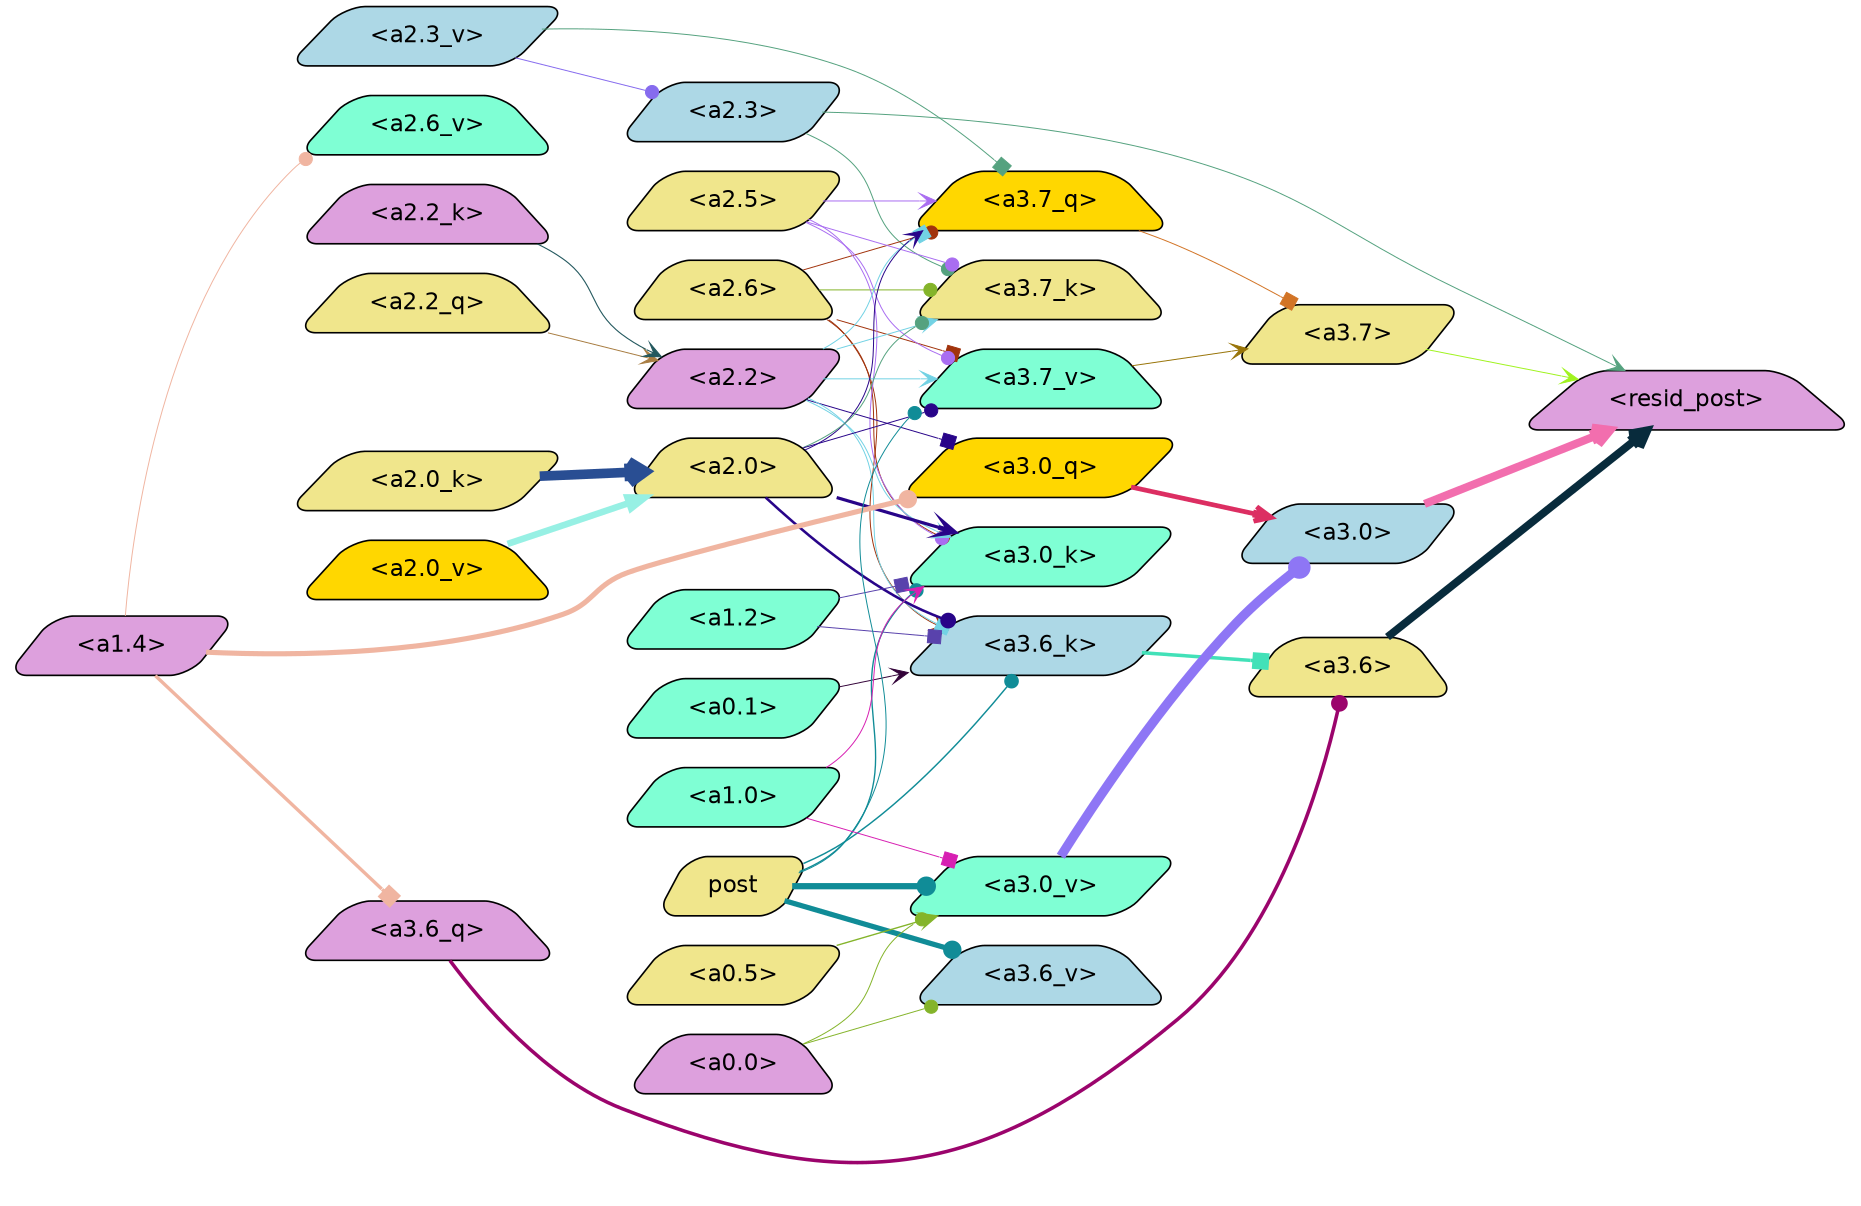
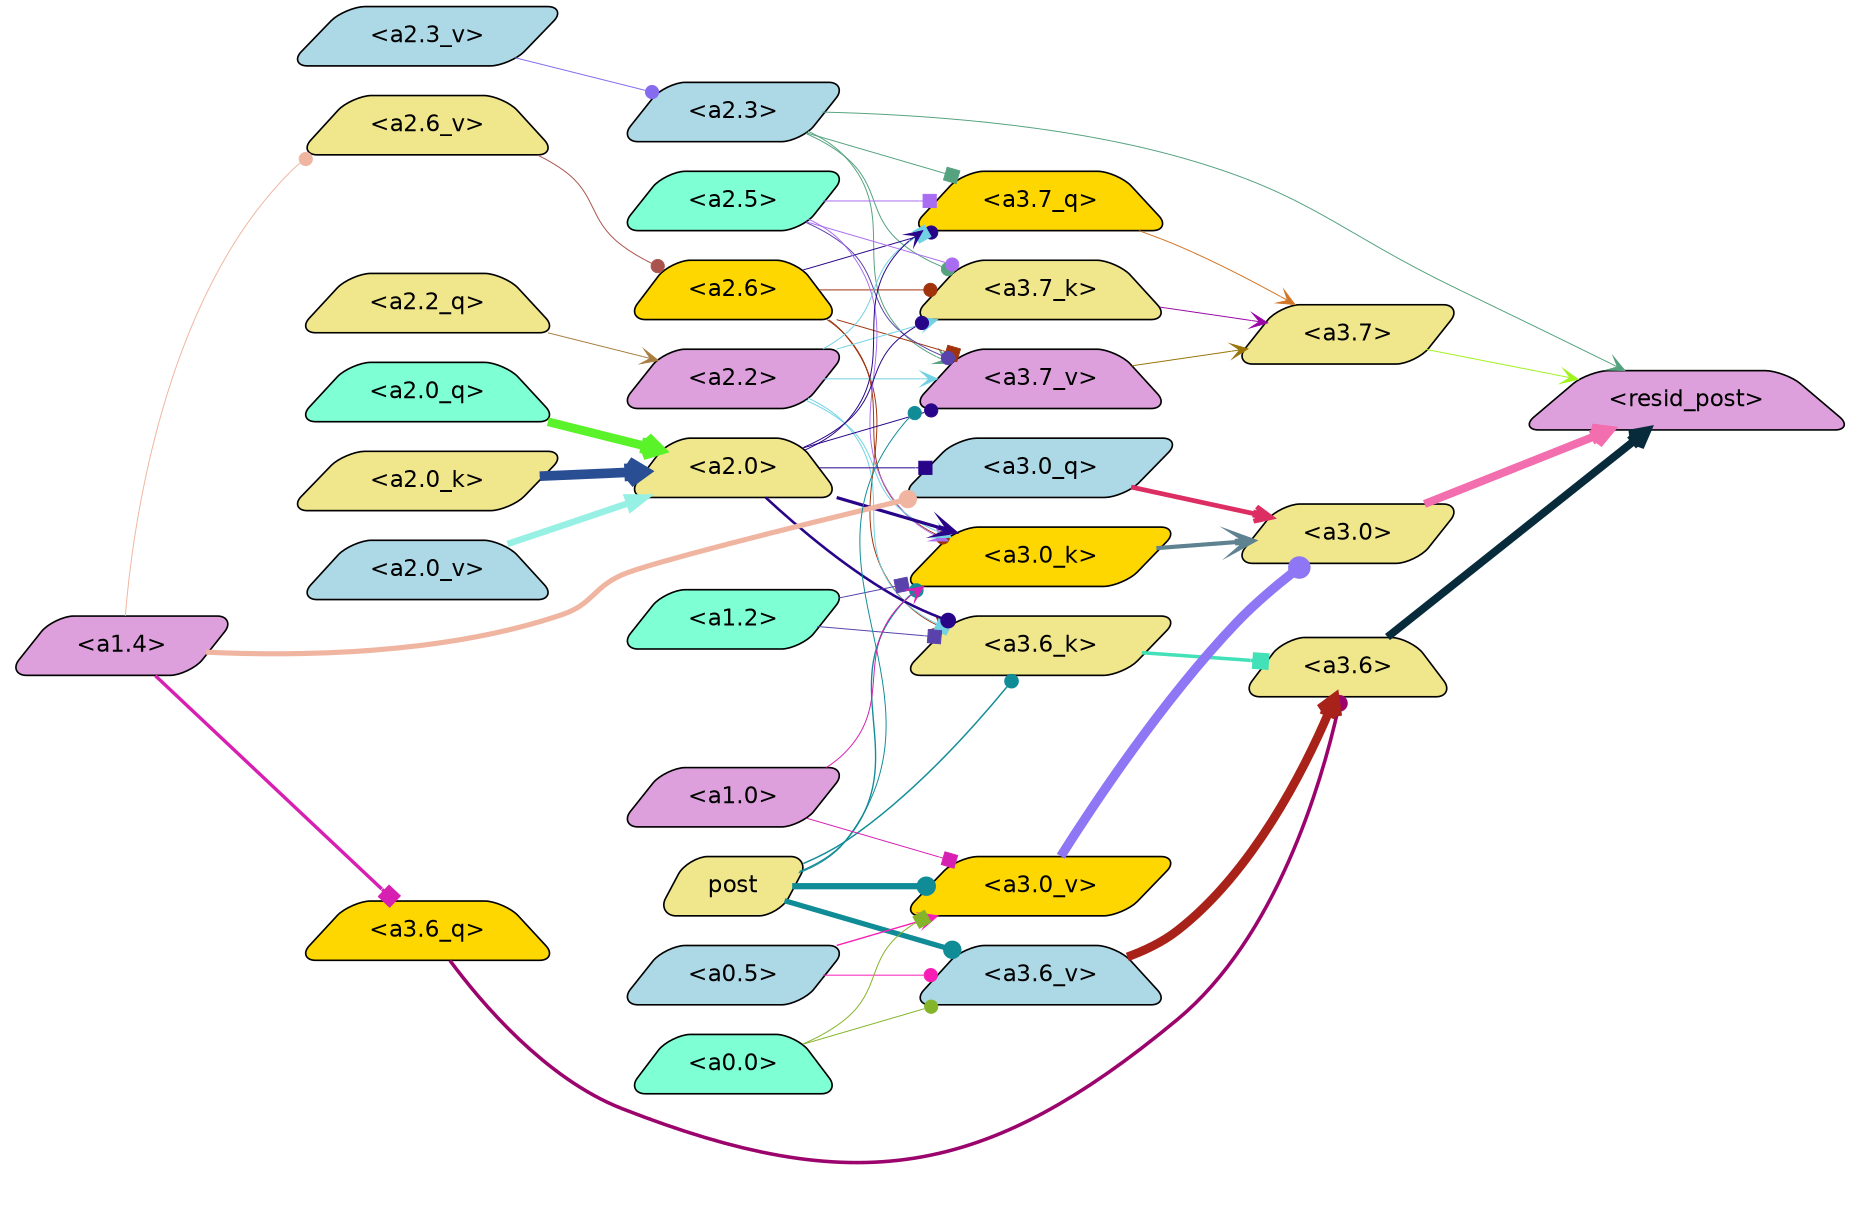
(782, 50) -> (874, 153)
(428, 125) -> (428, 125)
(733, 201) -> (733, 201)
(862, 201) -> (857, 201)
none -> (594, 210)
(428, 214) -> none
none -> (873, 229)
(867, 251) -> (840, 259)
(1211, 261) -> (1211, 261)
(733, 290) -> (733, 290)
(858, 290) -> (858, 290)
none -> (1205, 314)
(886, 316) -> (874, 289)
(874, 375) -> (874, 375)
(1041, 379) -> (1041, 379)
none -> (428, 392)
(867, 394) -> (867, 394)
(872, 419) -> (857, 468)
(1041, 468) -> (1041, 468)
(1348, 534) -> (1348, 534)
none -> (1196, 545)
(1041, 557) -> (1041, 557)
(428, 570) -> (428, 570)
(1041, 646) -> (1041, 646)
(733, 708) -> none
(269, 782) -> (269, 782)
(733, 797) -> (733, 797)
none -> (1250, 854)
(1041, 886) -> (1041, 886)
(428, 931) -> (428, 931)
(868, 936) -> (868, 936)
(733, 975) -> (733, 975)
none -> (861, 975)
(867, 992) -> (867, 992)
(733, 1064) -> (733, 1064)
